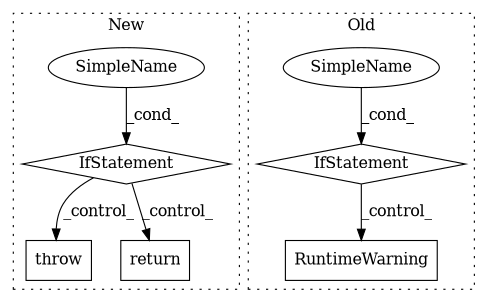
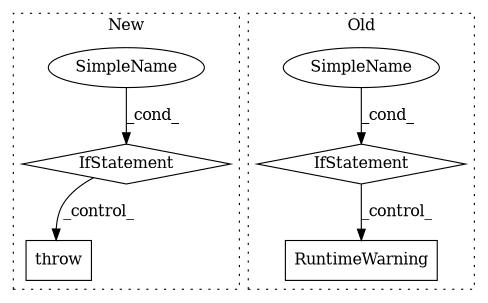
(155, 260) -> none
